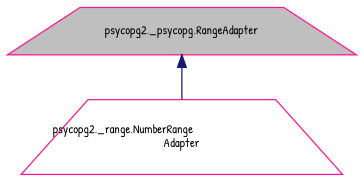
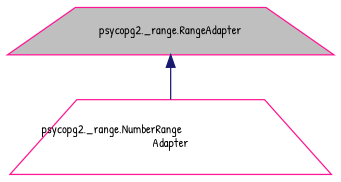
(182, 31) -> (171, 31)
